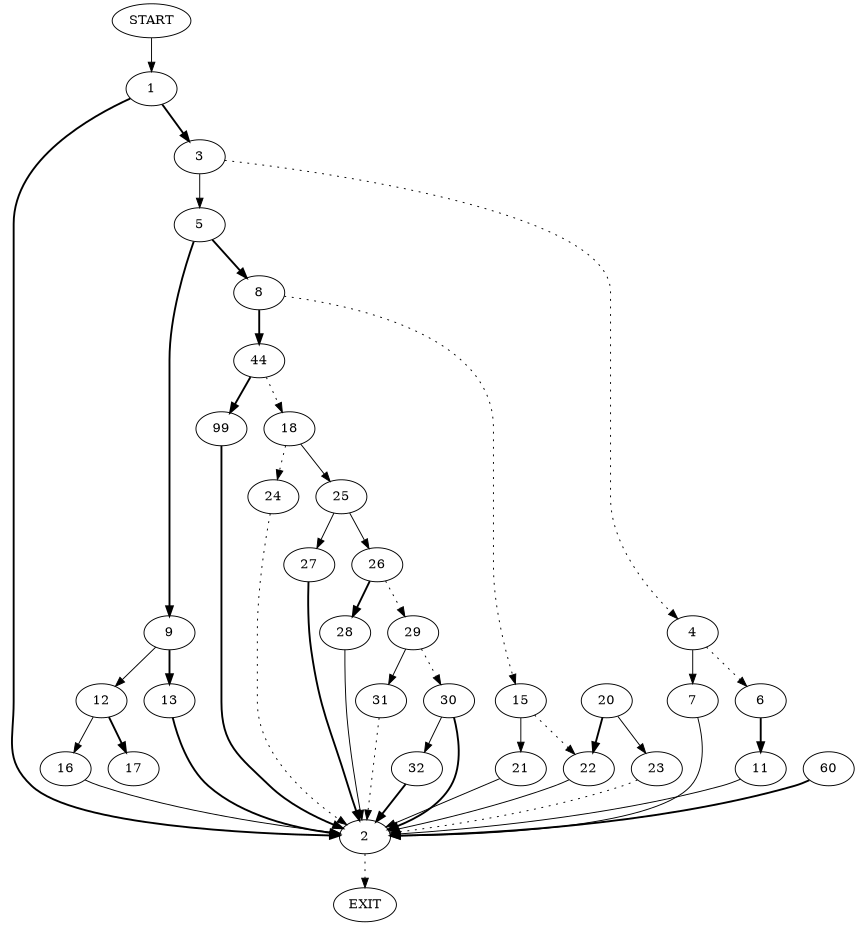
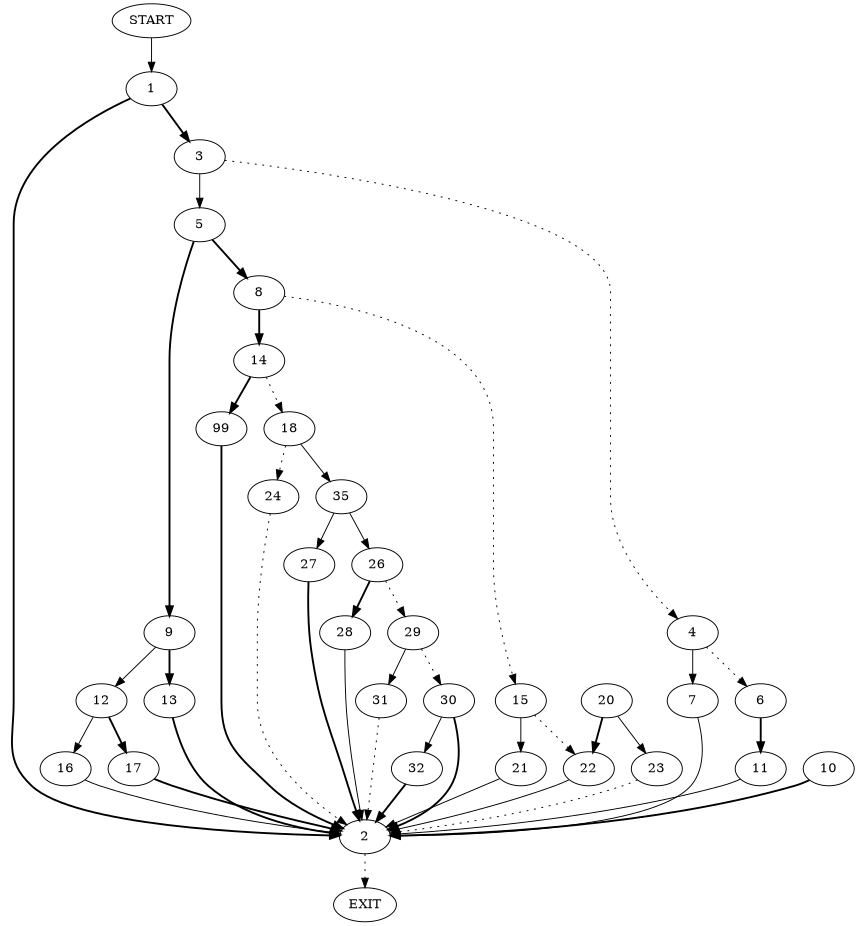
(259, 361) -> (259, 361)
(341, 497) -> (341, 497)
(829, 769) -> (829, 769)
none -> (216, 799)
